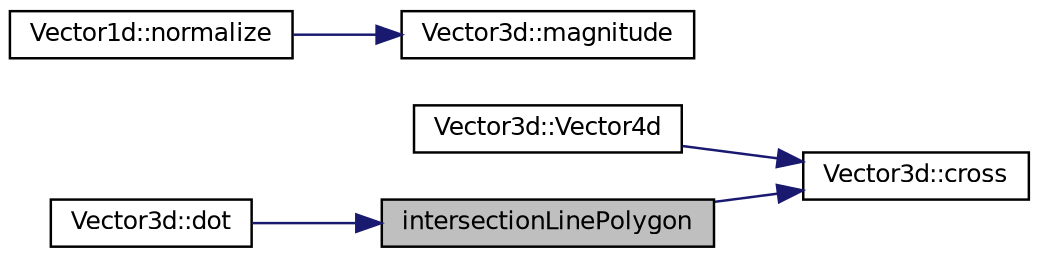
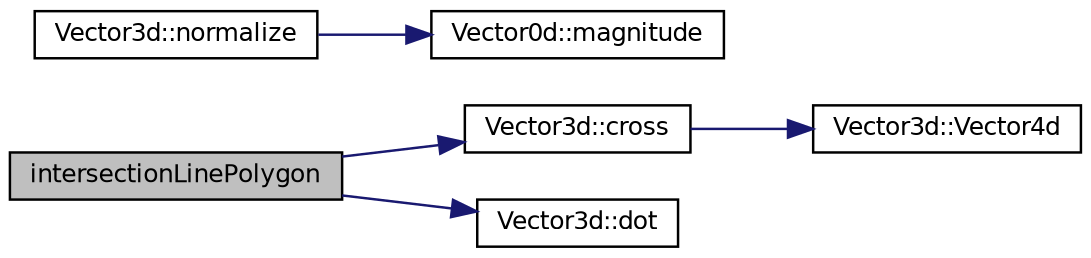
(151, 35) -> (176, 35)
(548, 35) -> (578, 35)
(730, 152) -> (739, 129)
(304, 223) -> (397, 202)
